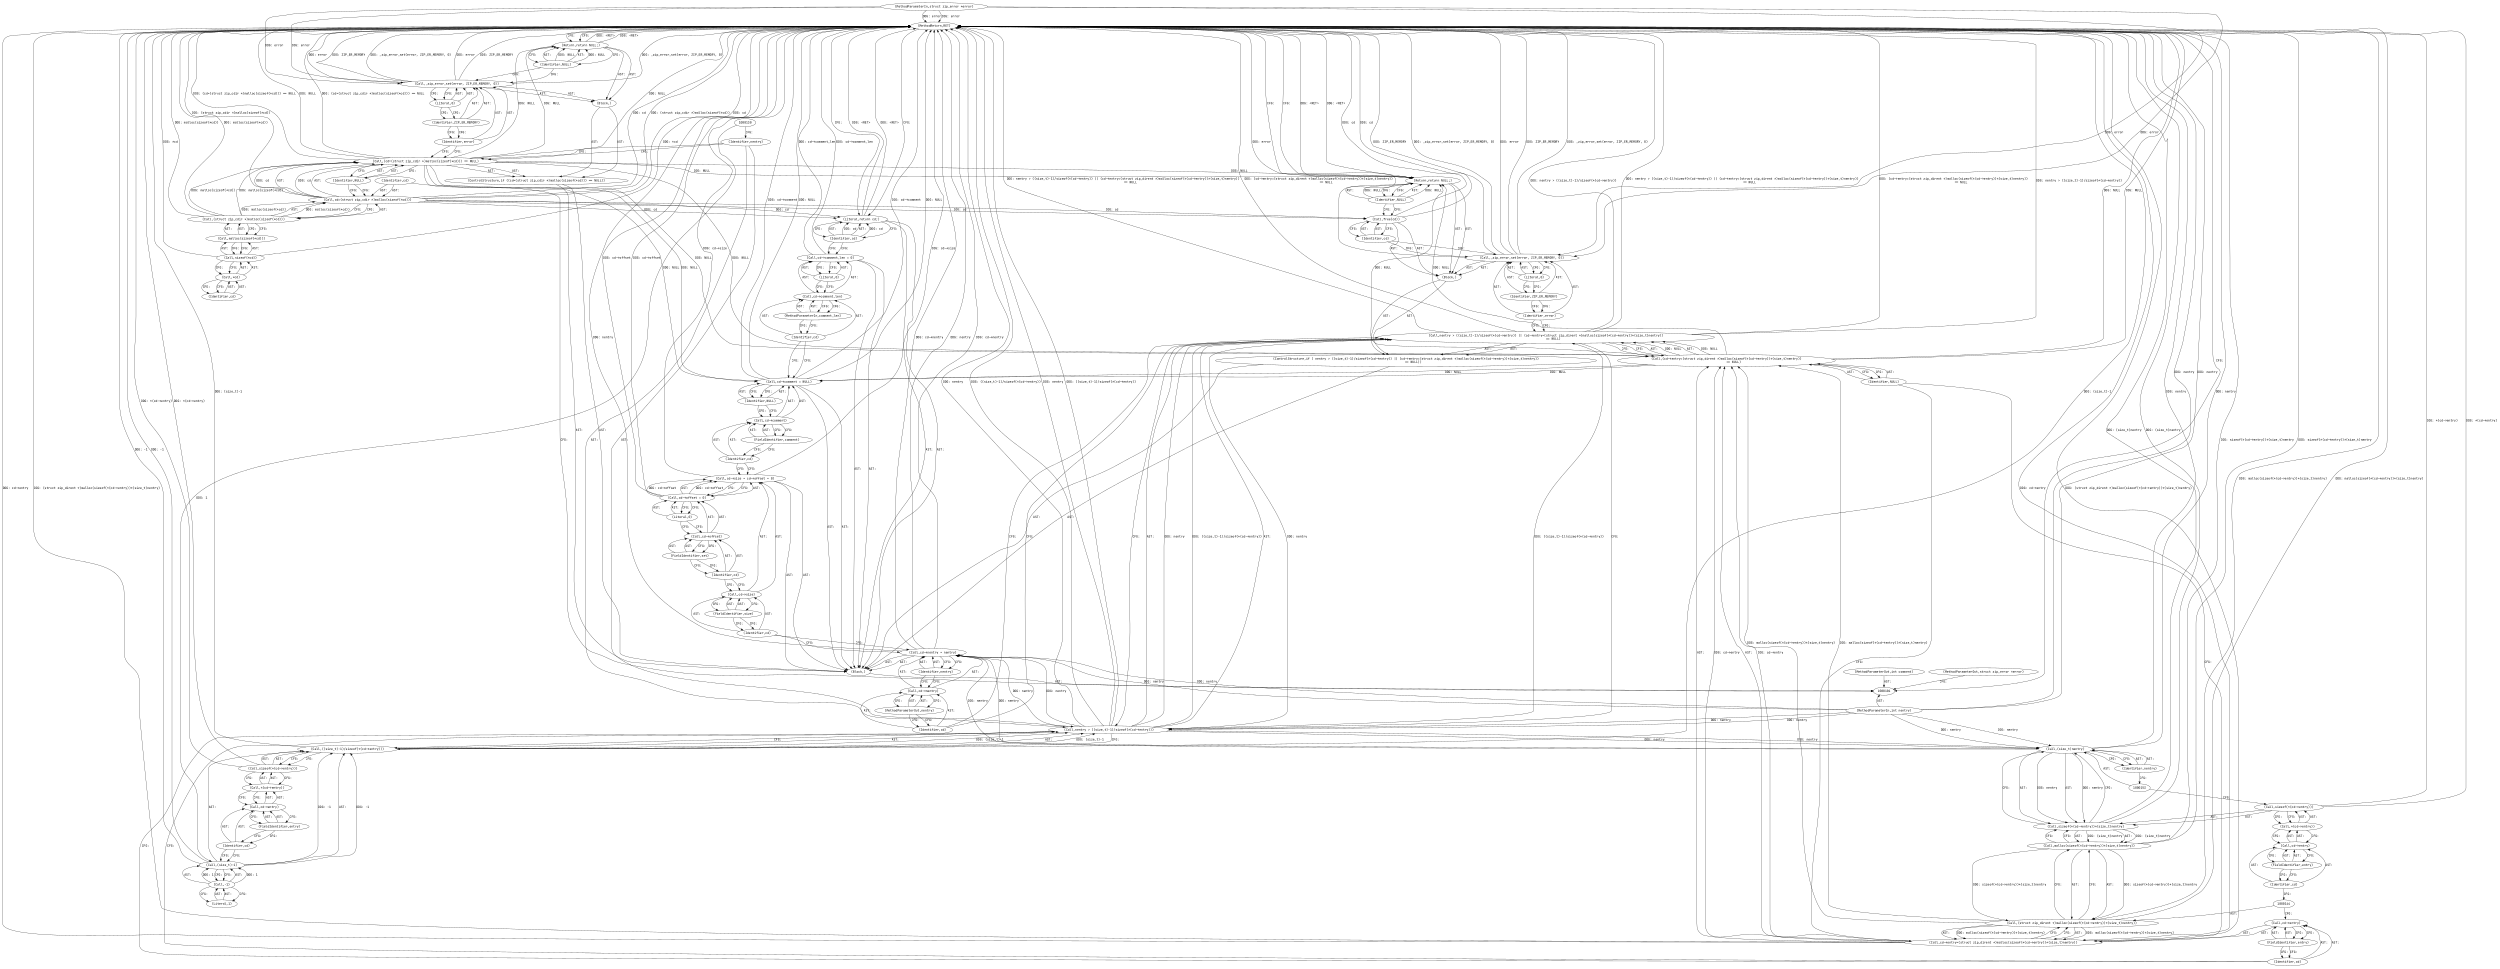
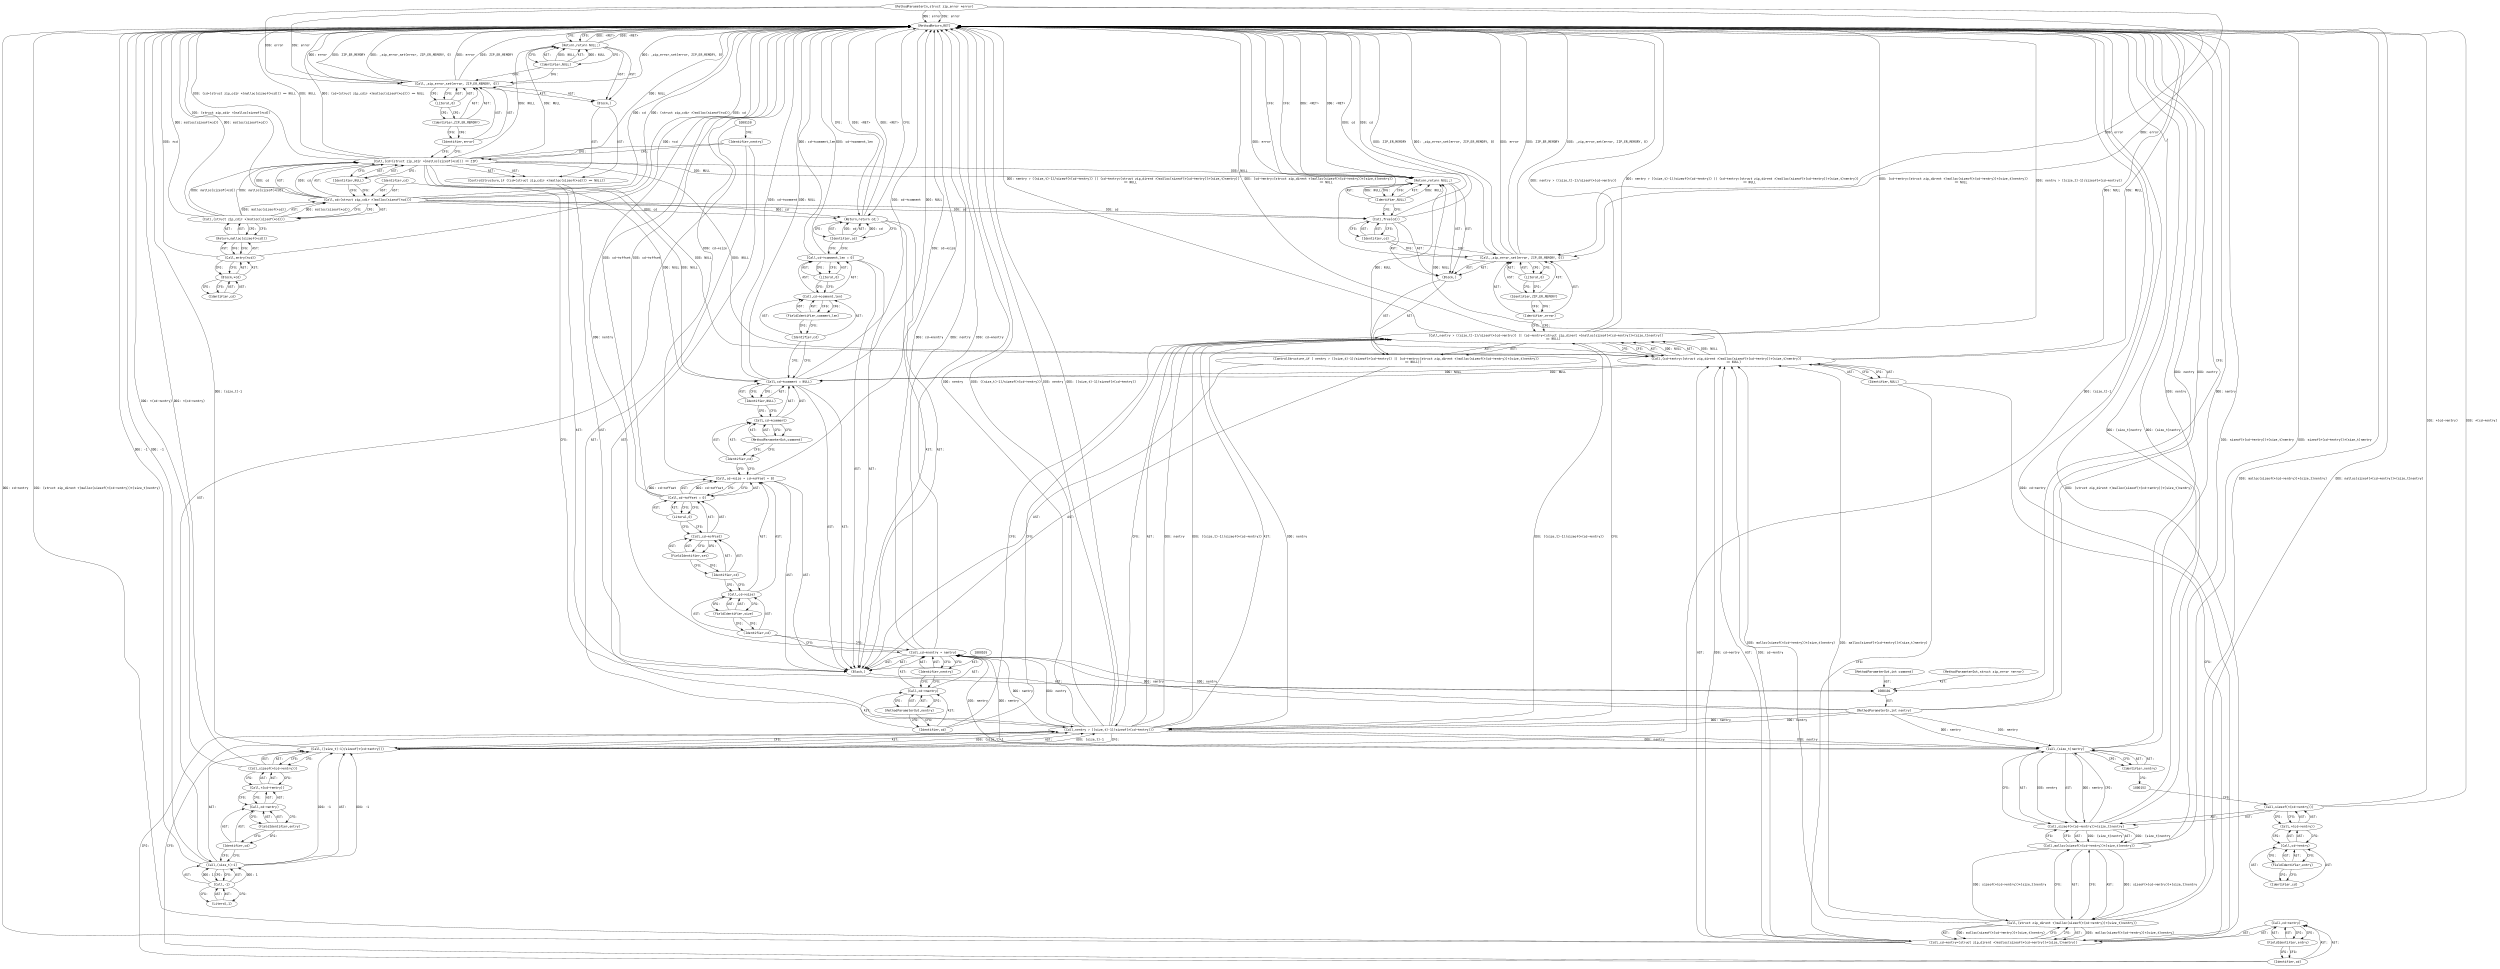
(426, 161) -> (426, 161)
(861, 219) -> (861, 219)
(242, 239) -> (242, 239)
(240, 258) -> (240, 258)
(231, 277) -> (231, 277)
(813, 316) -> (813, 316)
(777, 440) -> (777, 440)
(202, 498) -> (202, 498)
none -> (981, 653)
(1944, 682) -> (1944, 682)
(1877, 702) -> (1886, 700)
(2105, 774) -> none
(2284, 904) -> none
